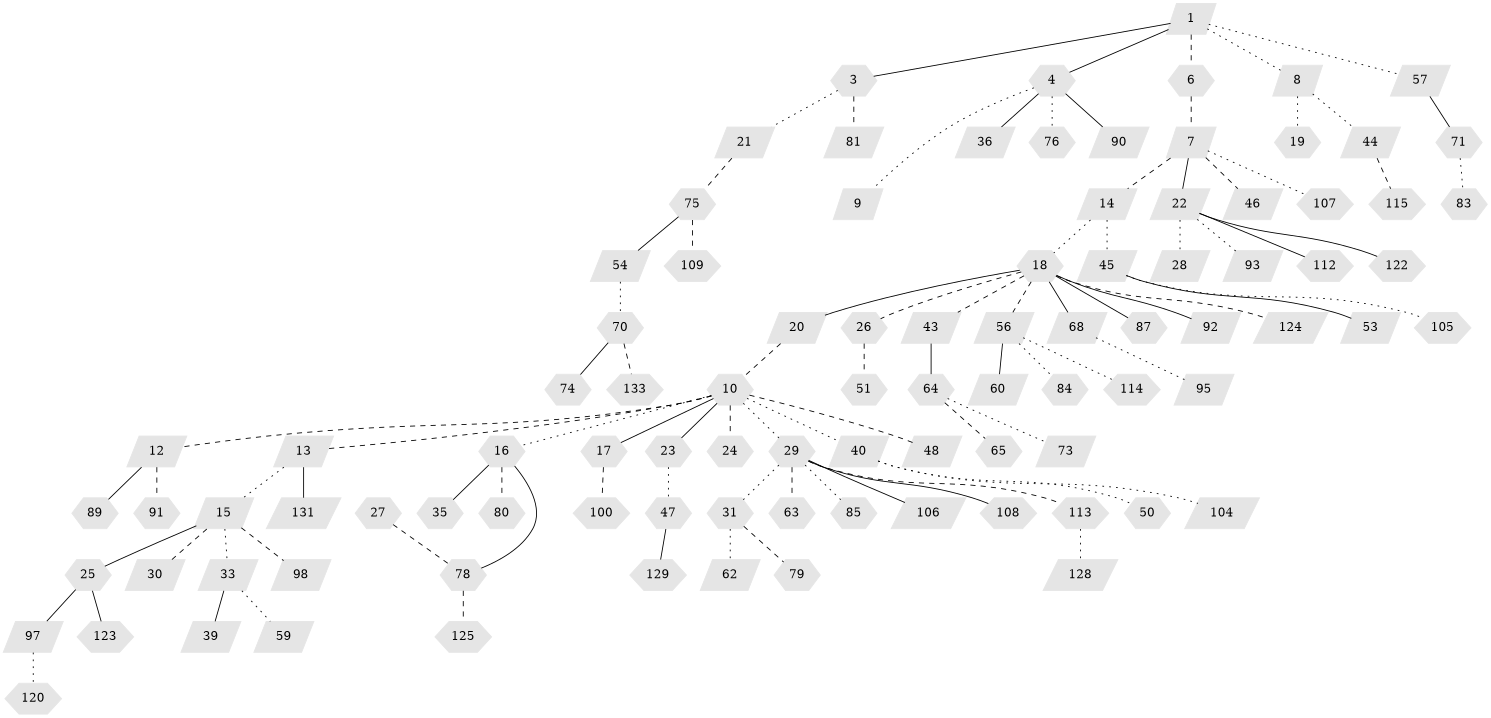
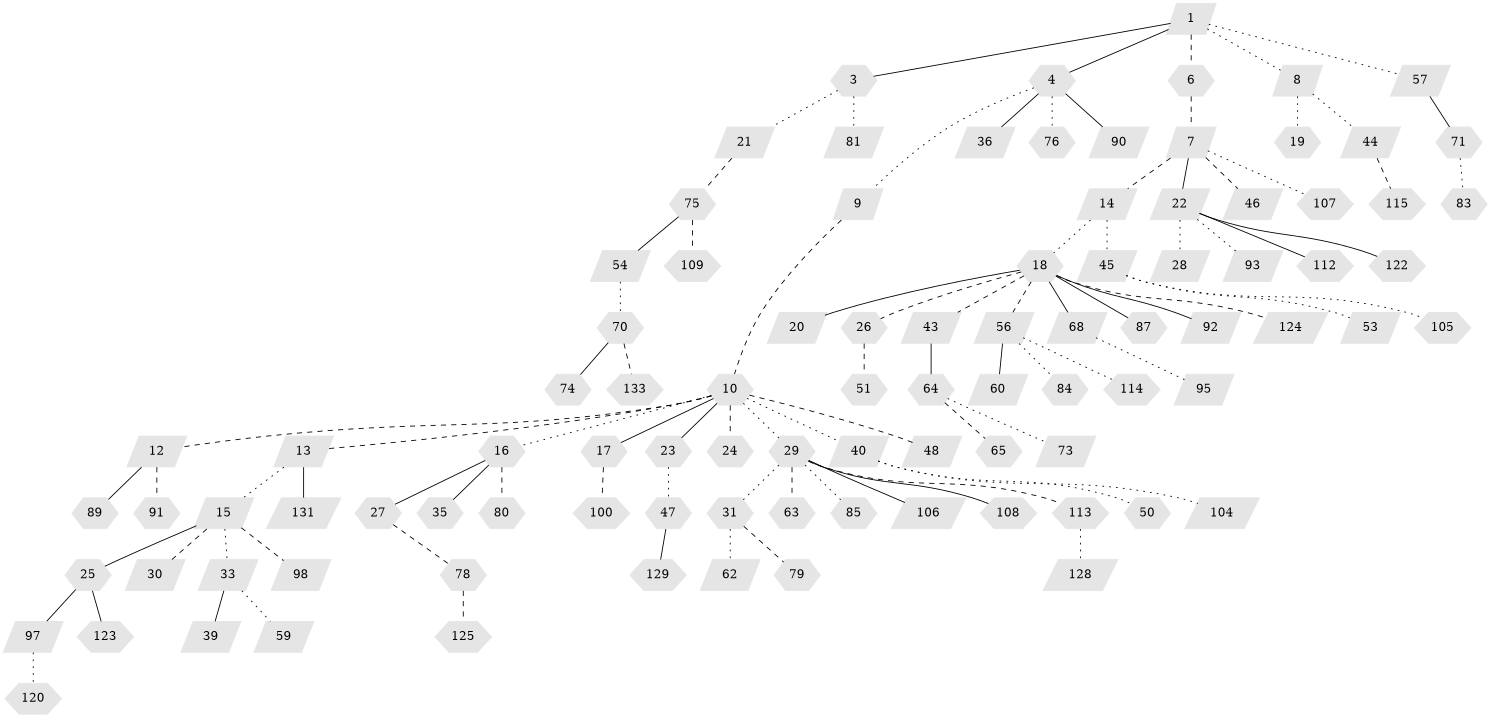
(854, 112) -> (854, 112)
(1290, 303) -> (1290, 303)
(762, 360) -> (777, 290)
(533, 527) -> (440, 482)
